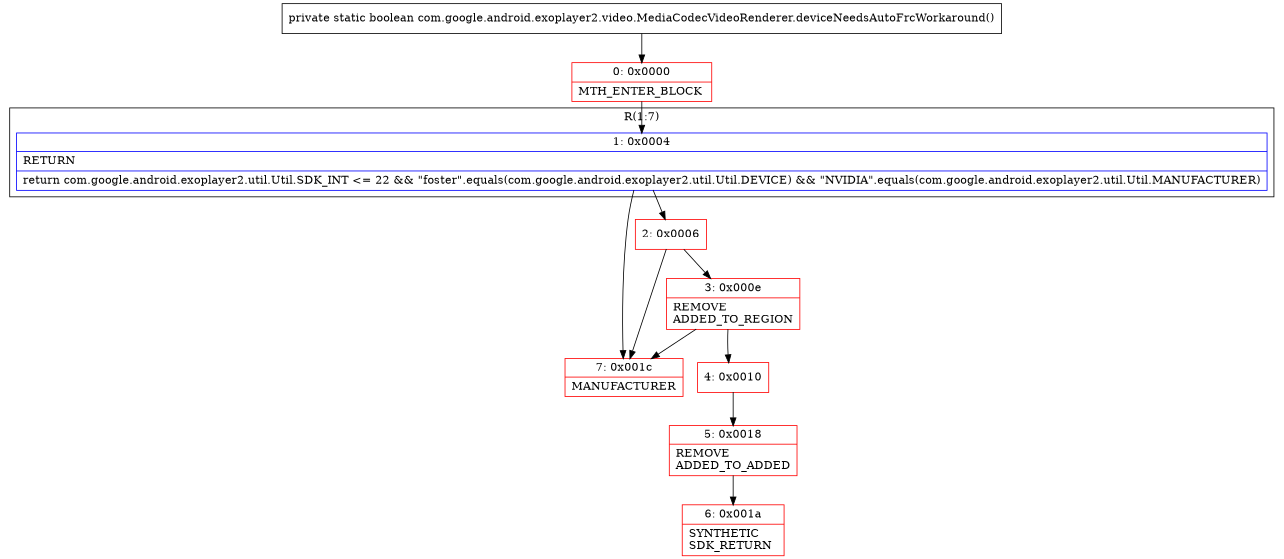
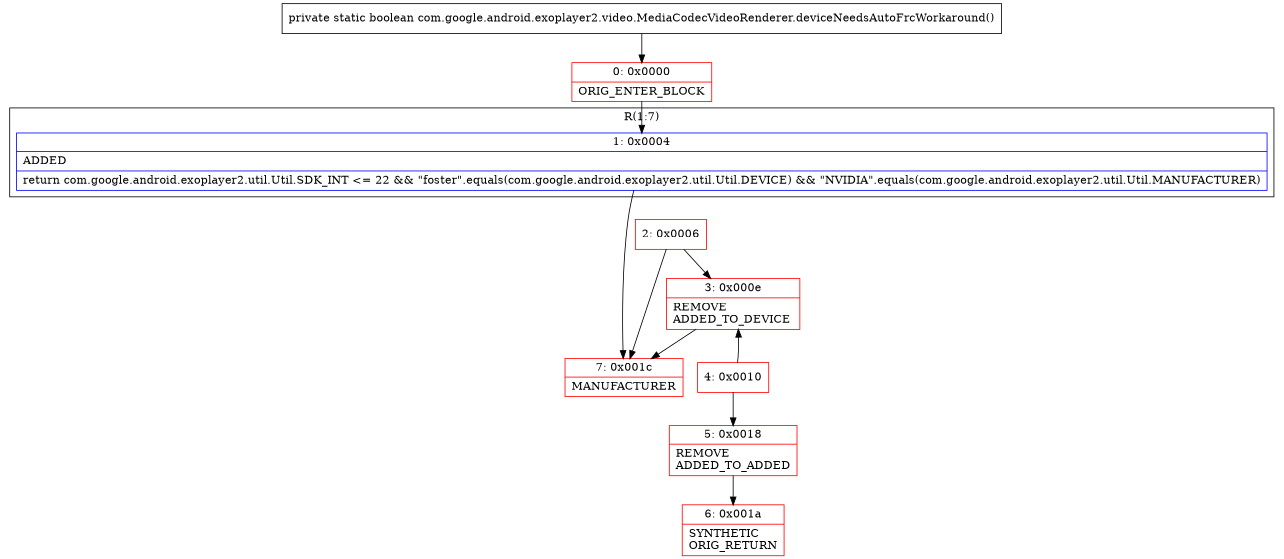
(641, 91) -> (642, 91)
(49, 161) -> (45, 161)
(658, 202) -> none
(733, 319) -> (732, 319)
(728, 342) -> (738, 350)
(730, 546) -> (733, 546)
